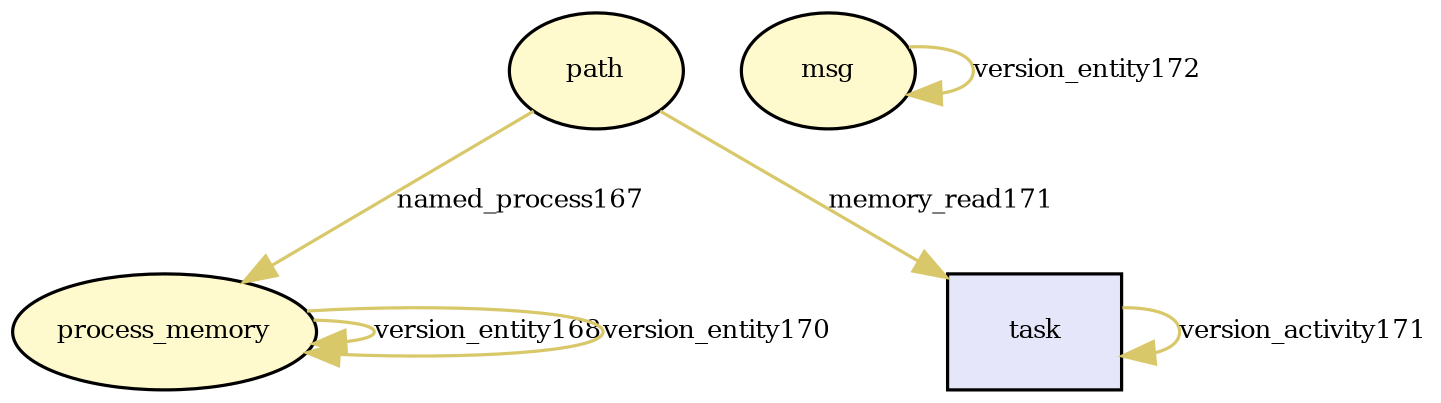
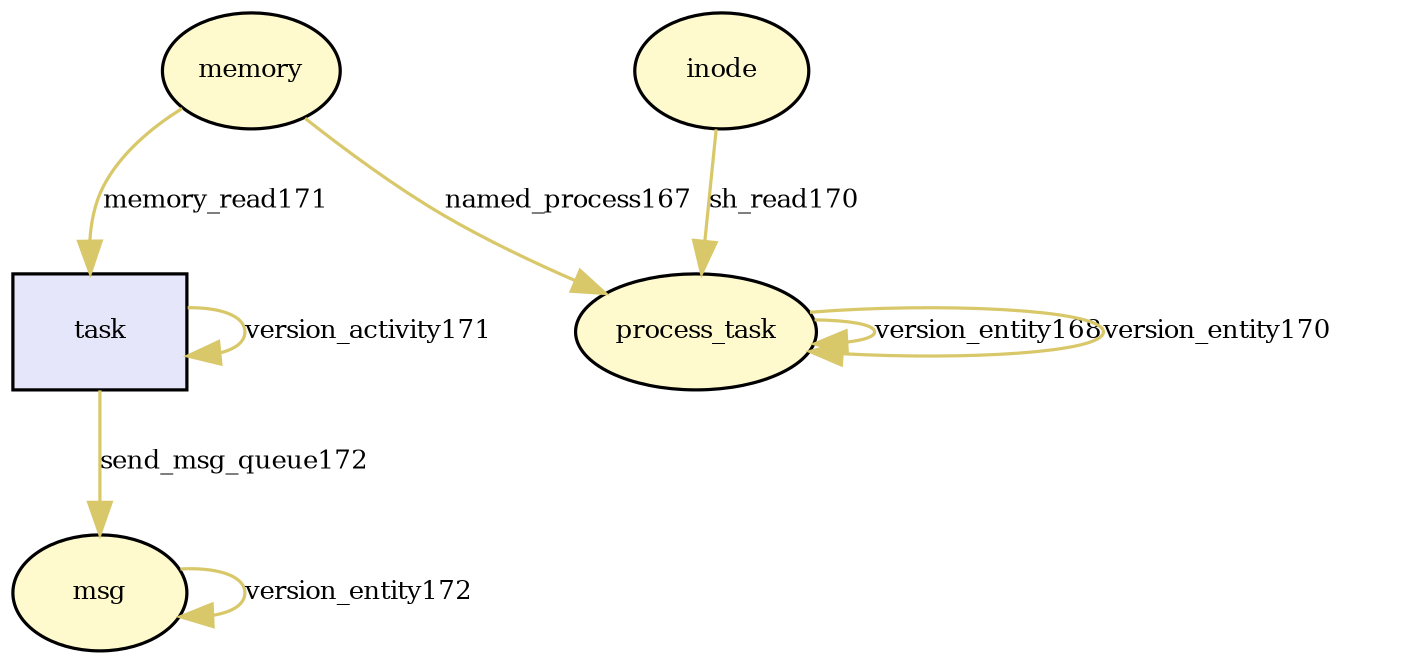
(596, 71) -> (251, 71)
none -> (722, 71)
(165, 332) -> (696, 332)
none -> (100, 446)
